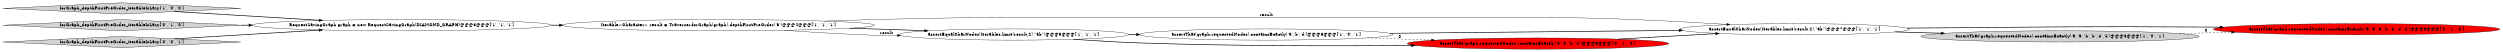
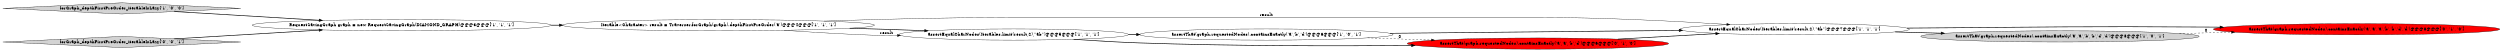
(122, 25) -> none
